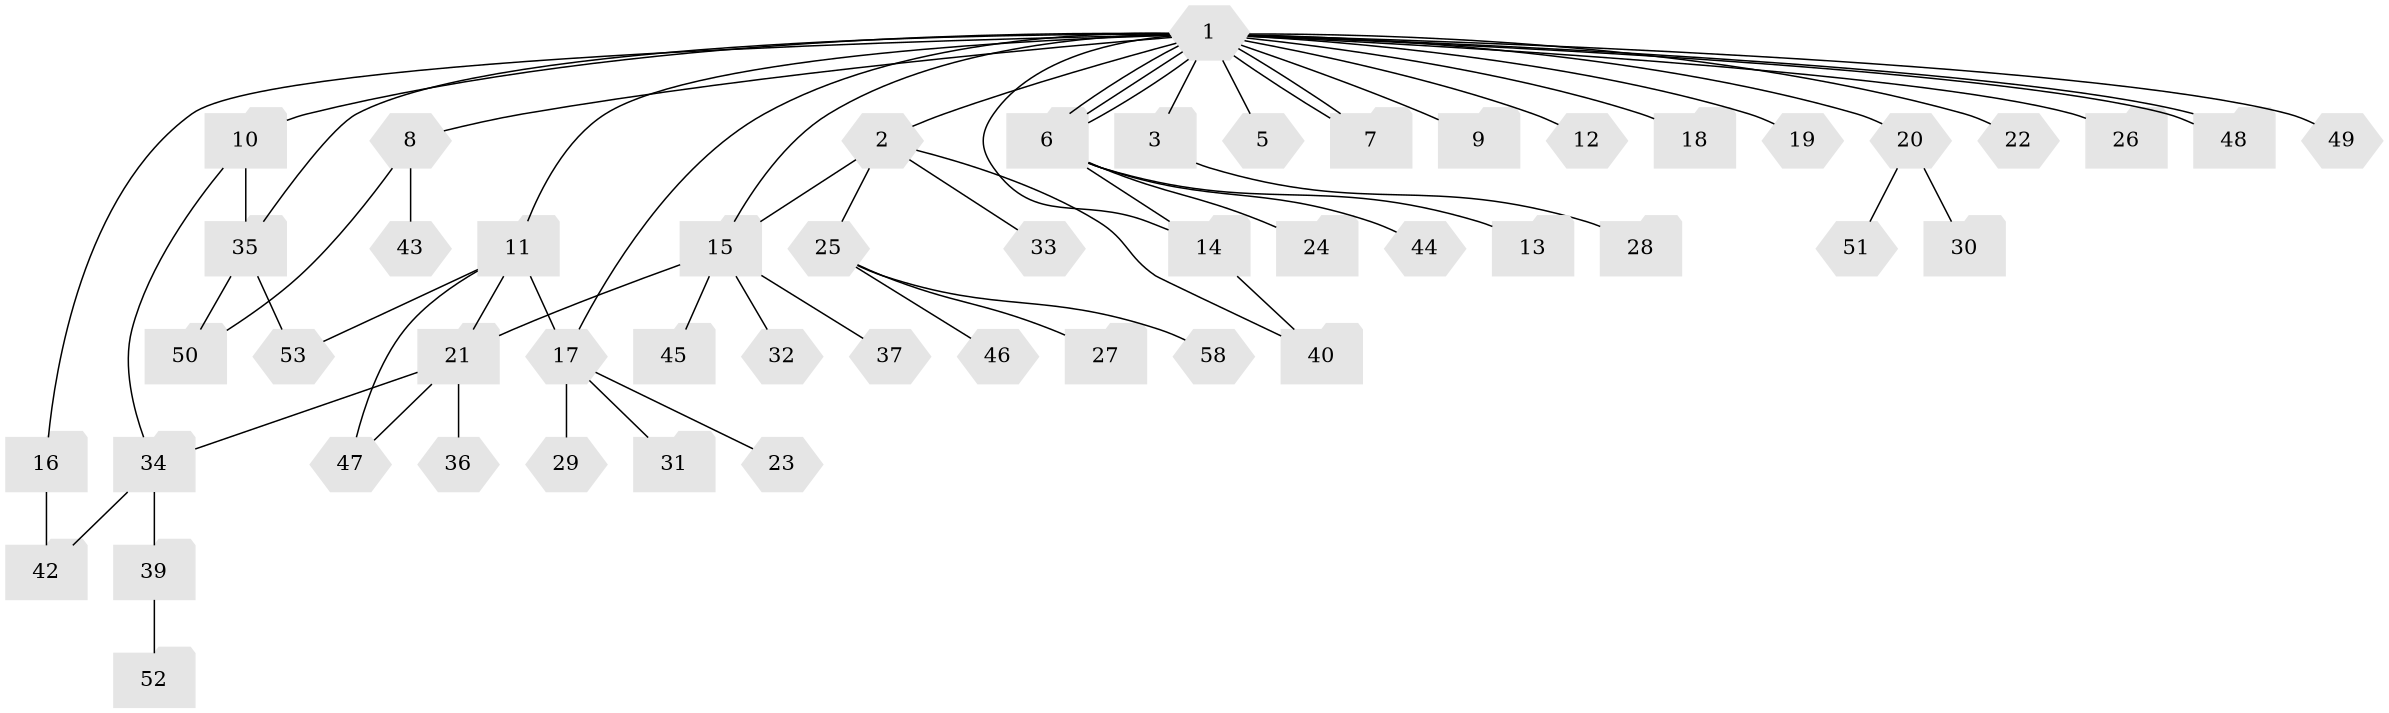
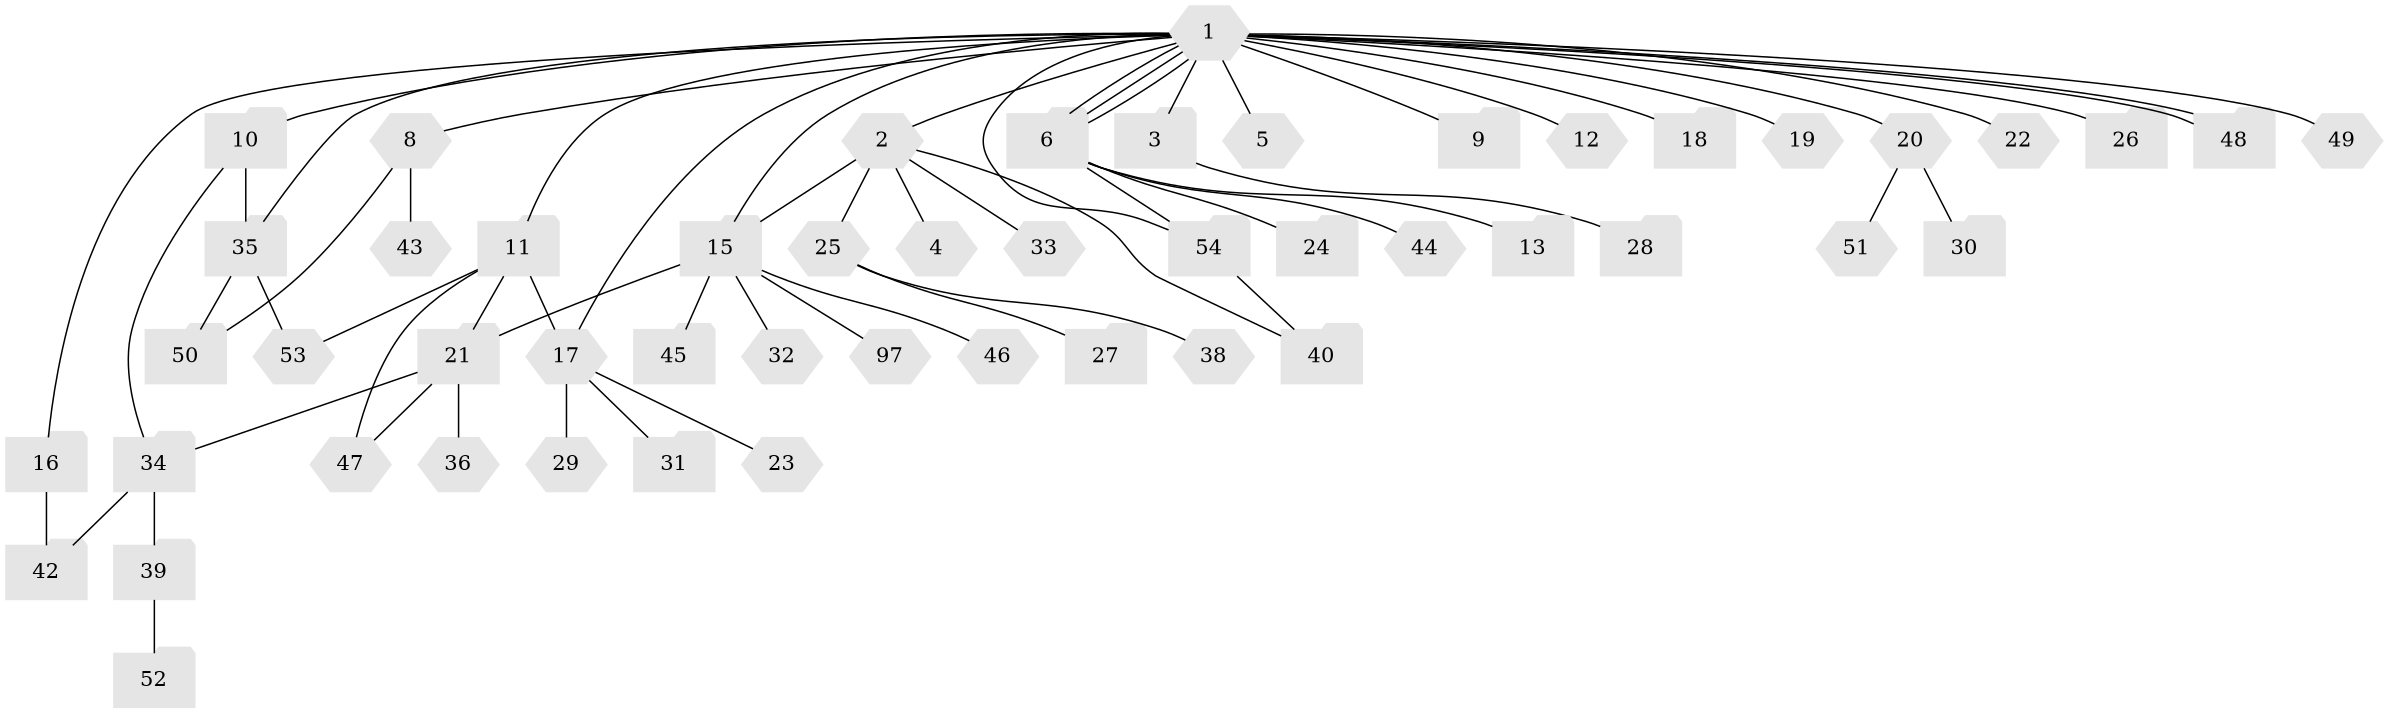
(1371, 141) -> none
none -> (937, 249)
(1209, 249) -> (1209, 249)
(913, 303) -> (866, 304)
(890, 357) -> (890, 357)
(1214, 357) -> (1214, 357)
